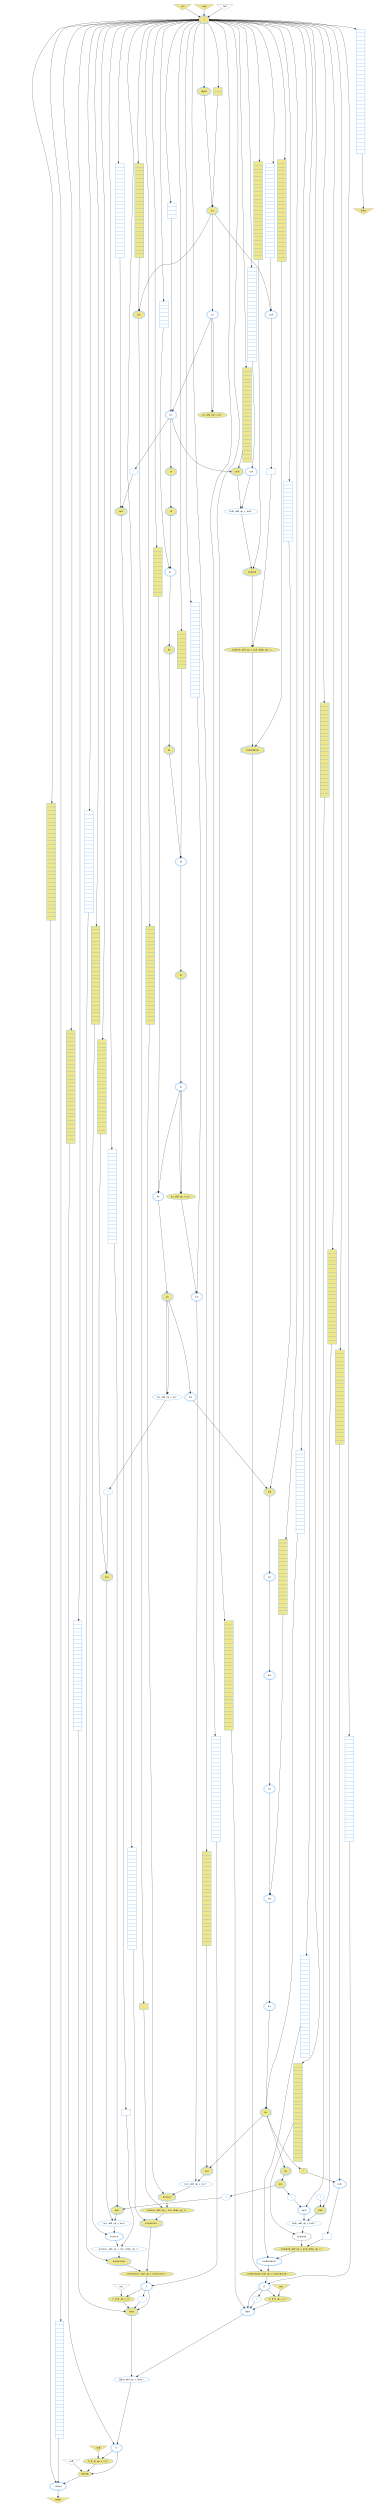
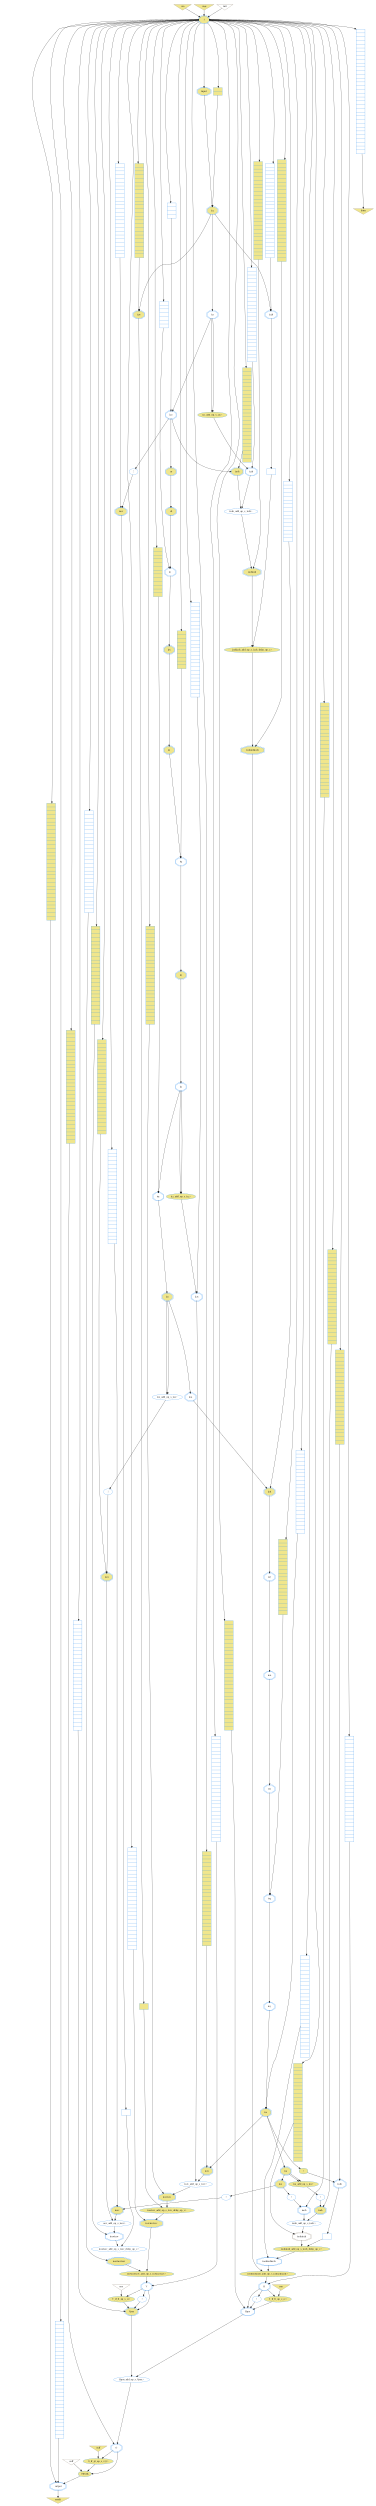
none -> (228, 444)
none -> (304, 2184)
(119, 2254) -> none
